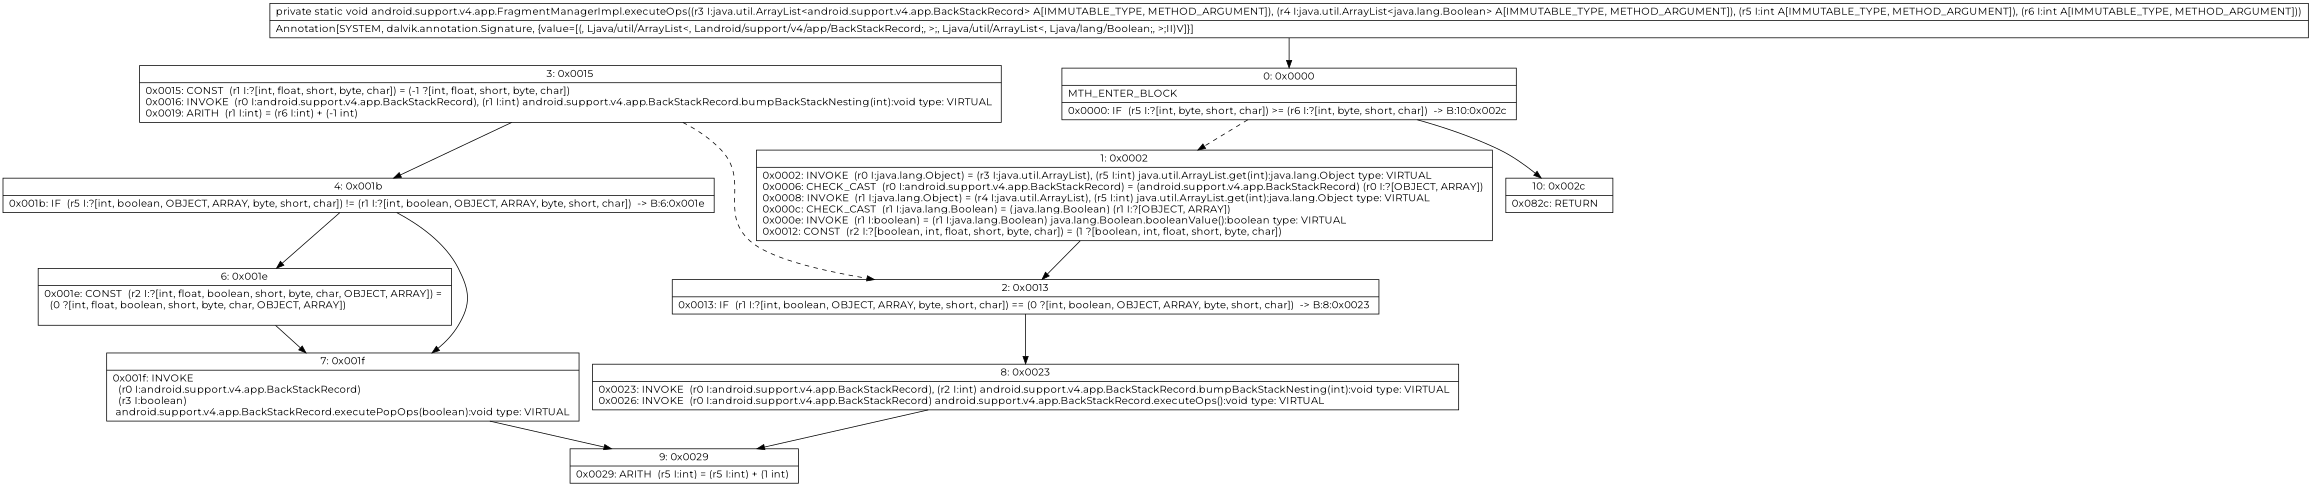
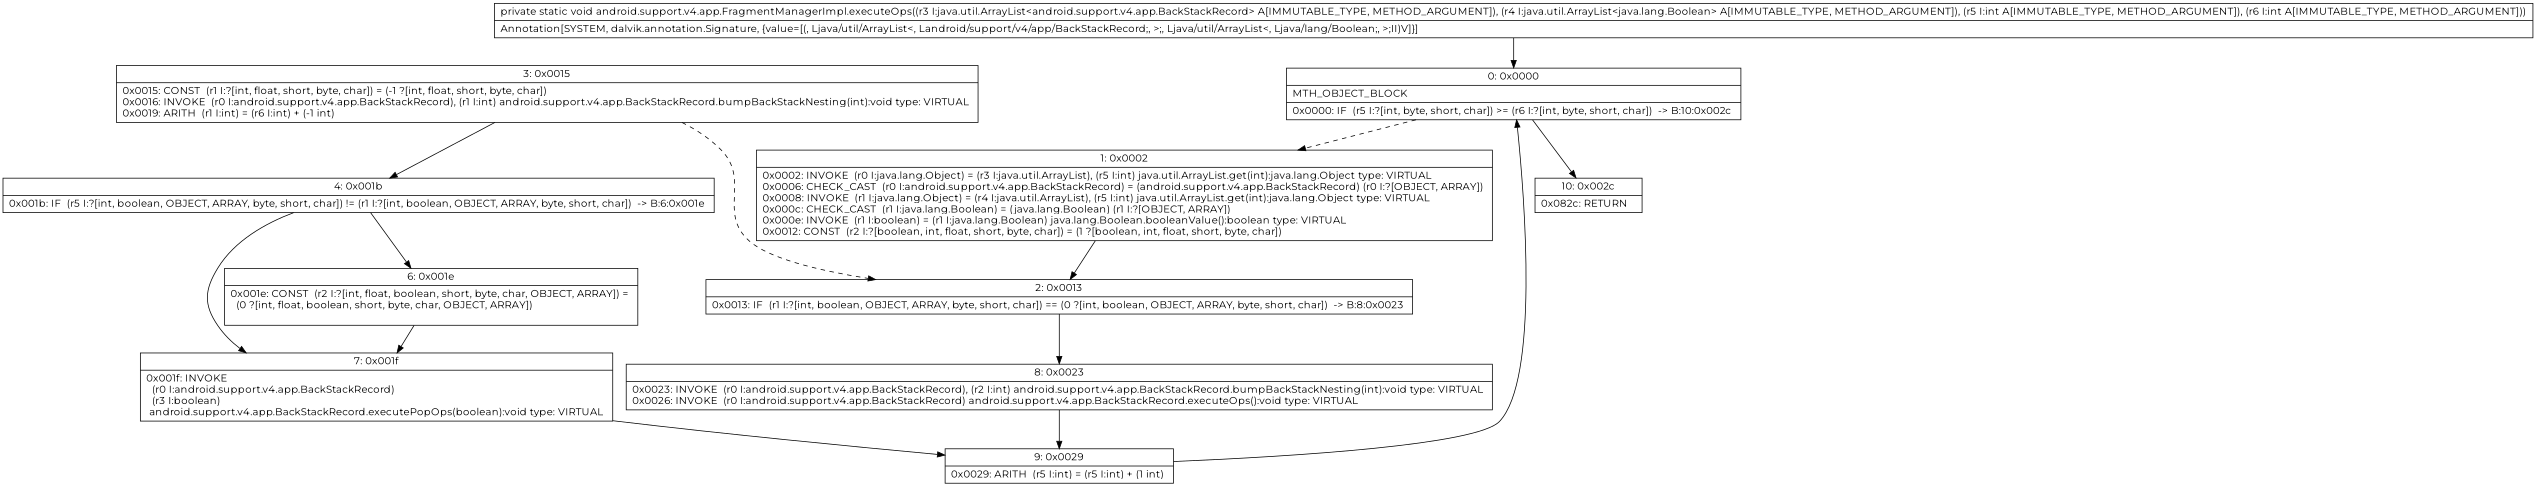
(1123, 94) -> (1350, 94)
none -> (1486, 429)
